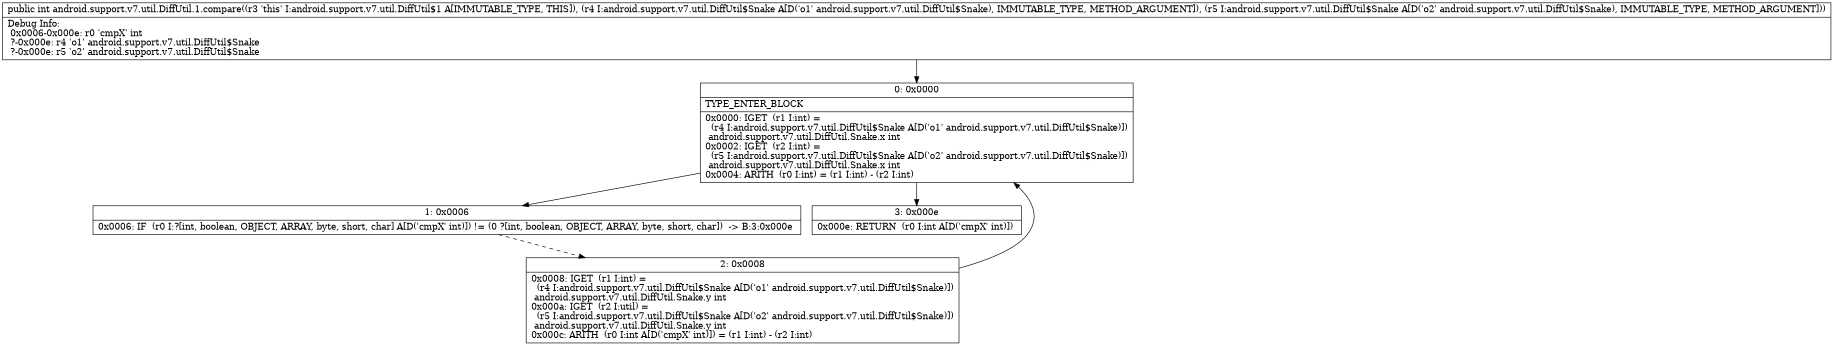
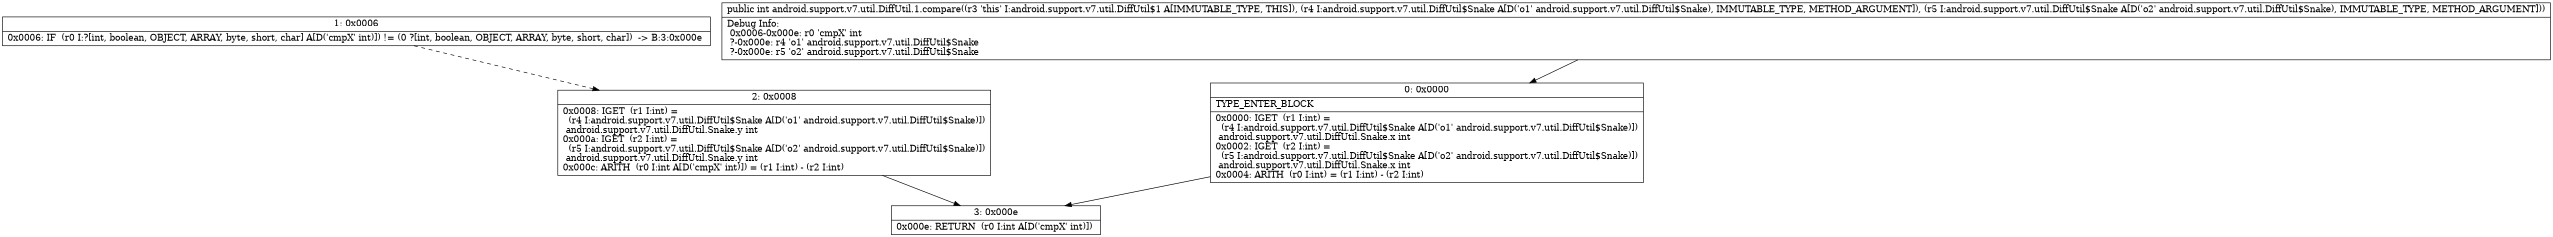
(614, 189) -> none
(1019, 243) -> (918, 189)
(592, 307) -> (622, 140)
